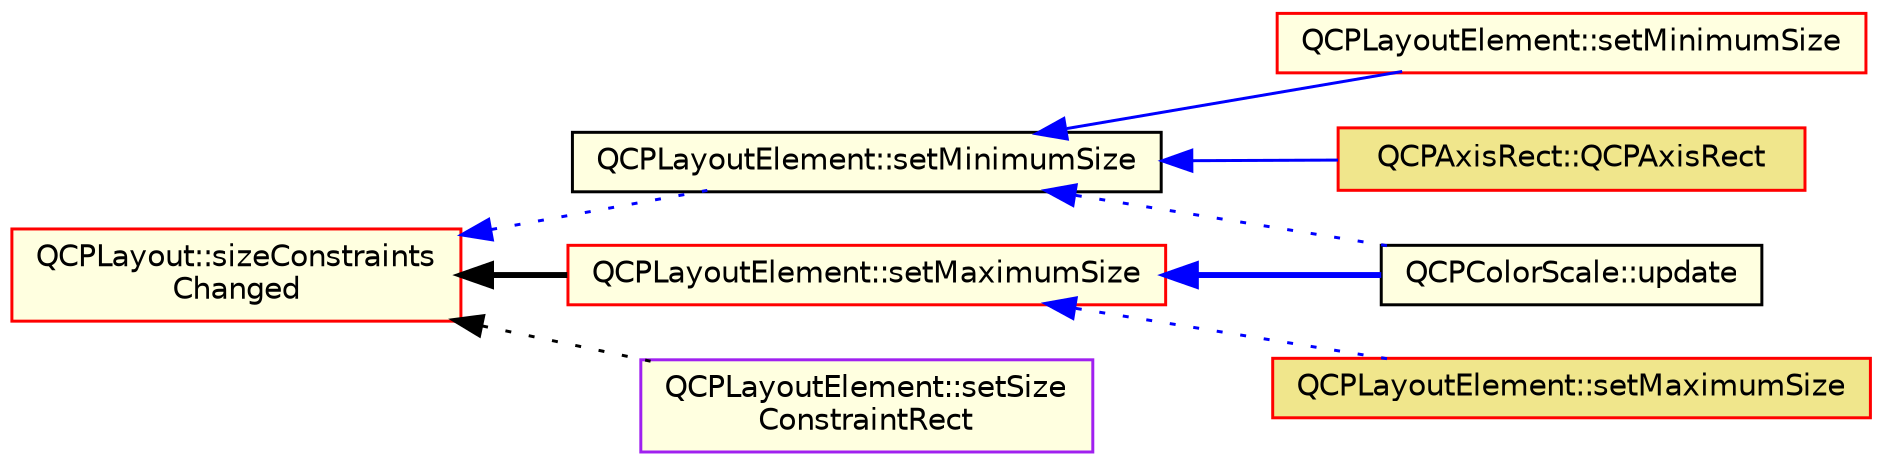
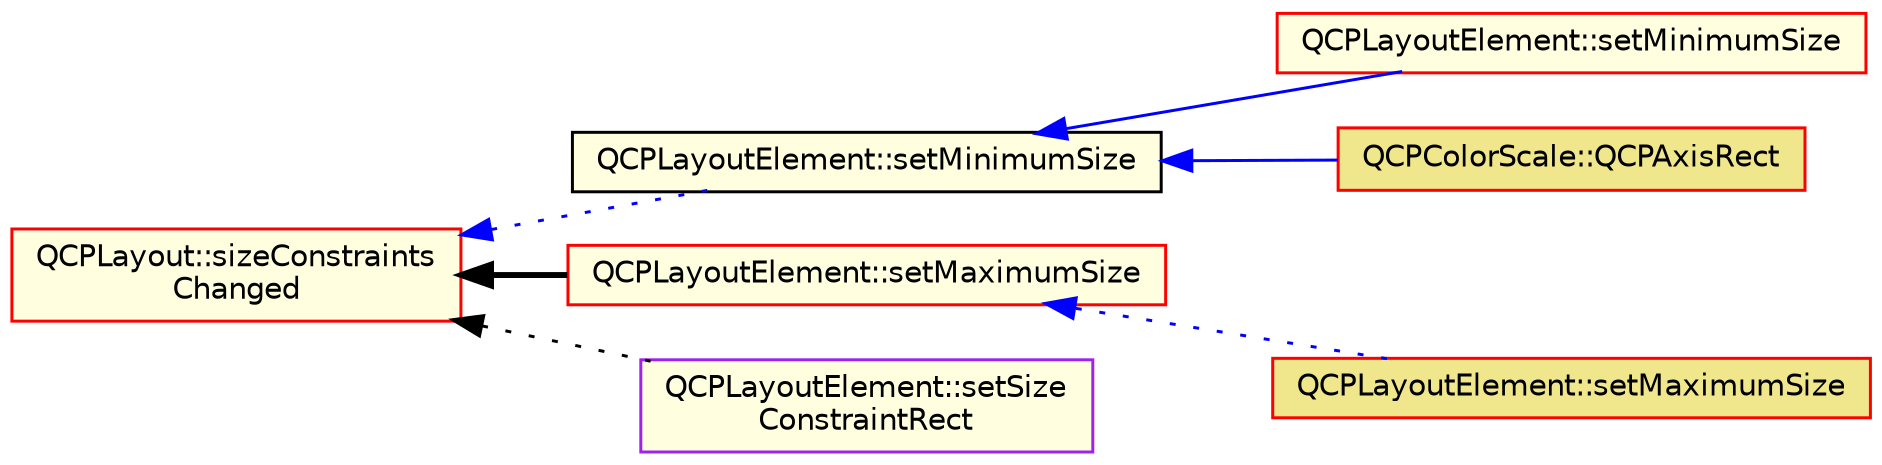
(1572, 159) -> (1572, 159)
(1572, 275) -> none
